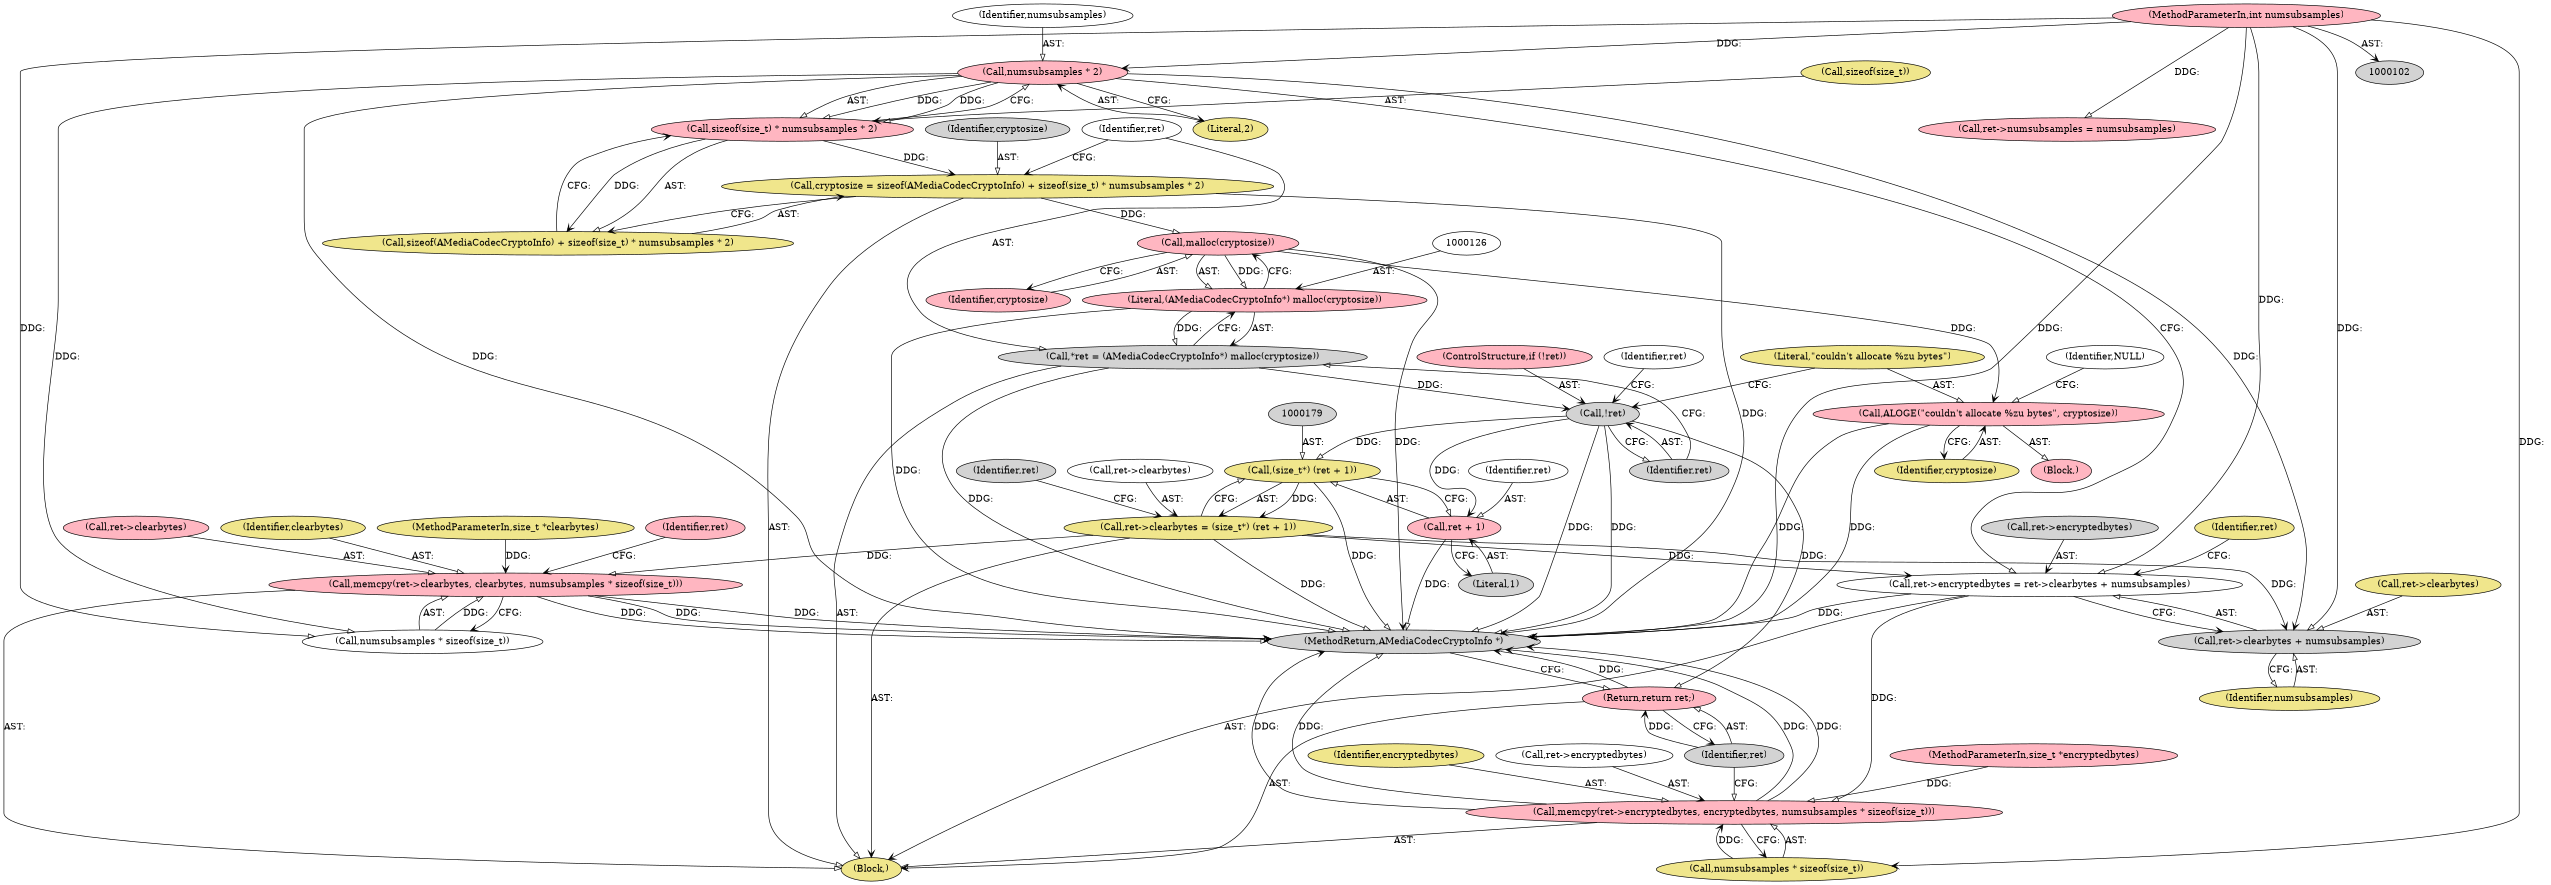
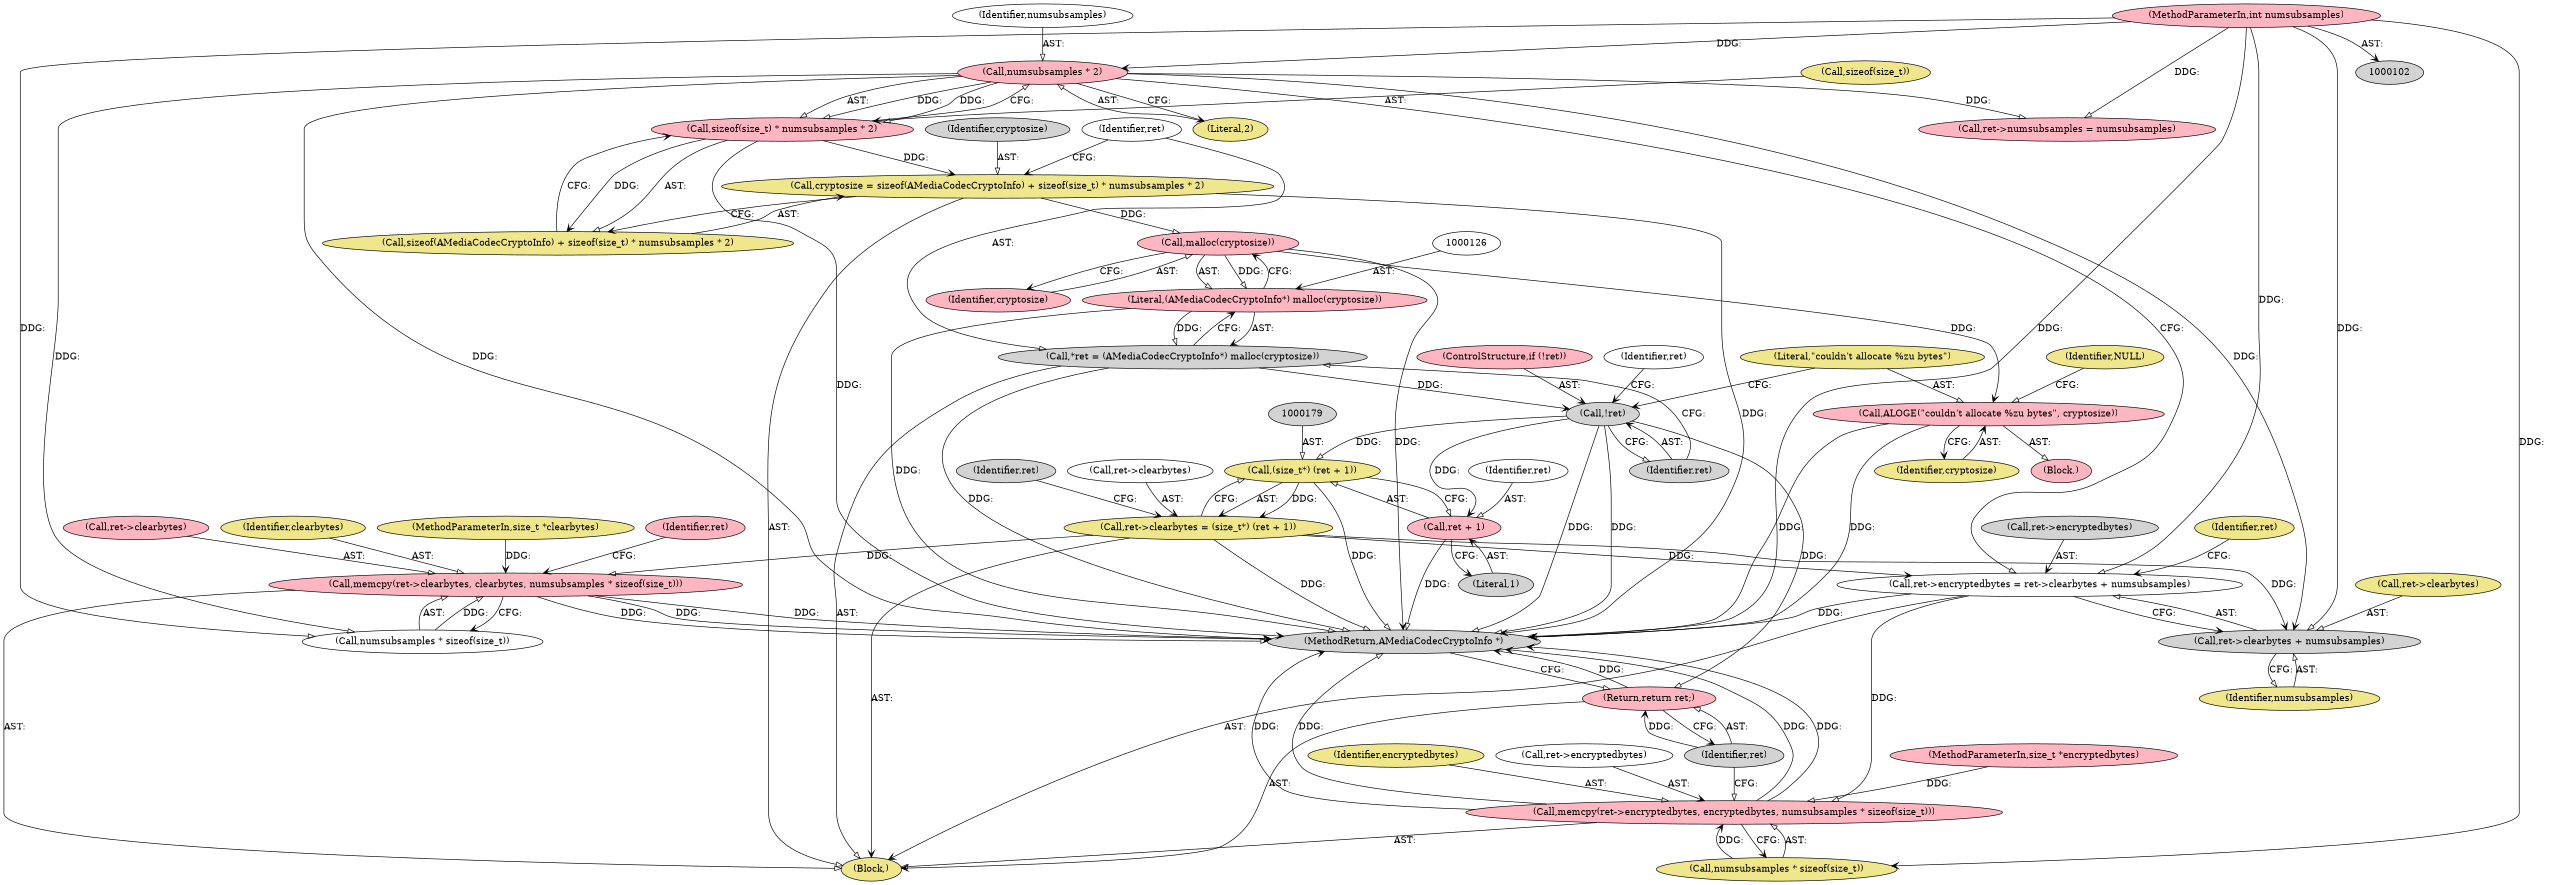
none -> (1575, 80)
(1131, 113) -> (1131, 113)
(2105, 357) -> (2105, 357)
none -> (840, 510)
